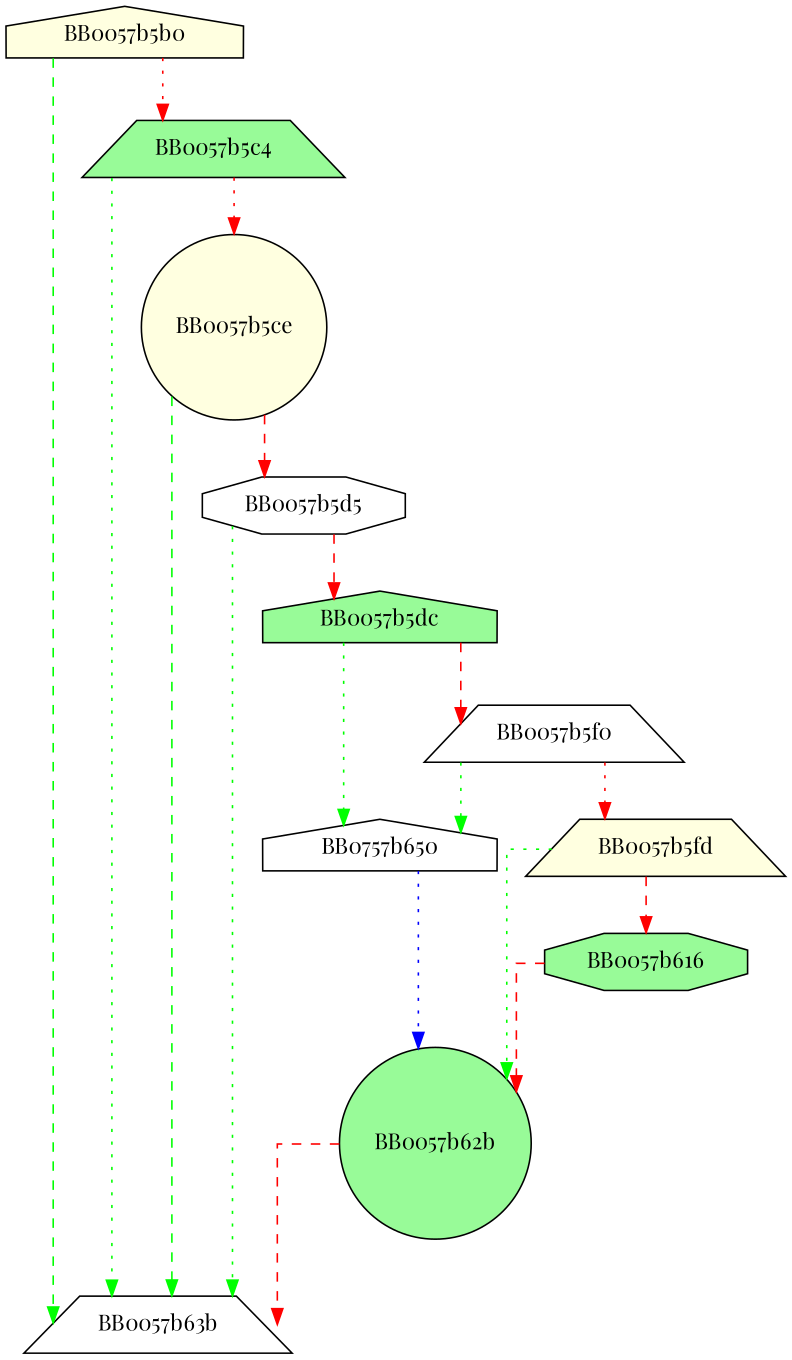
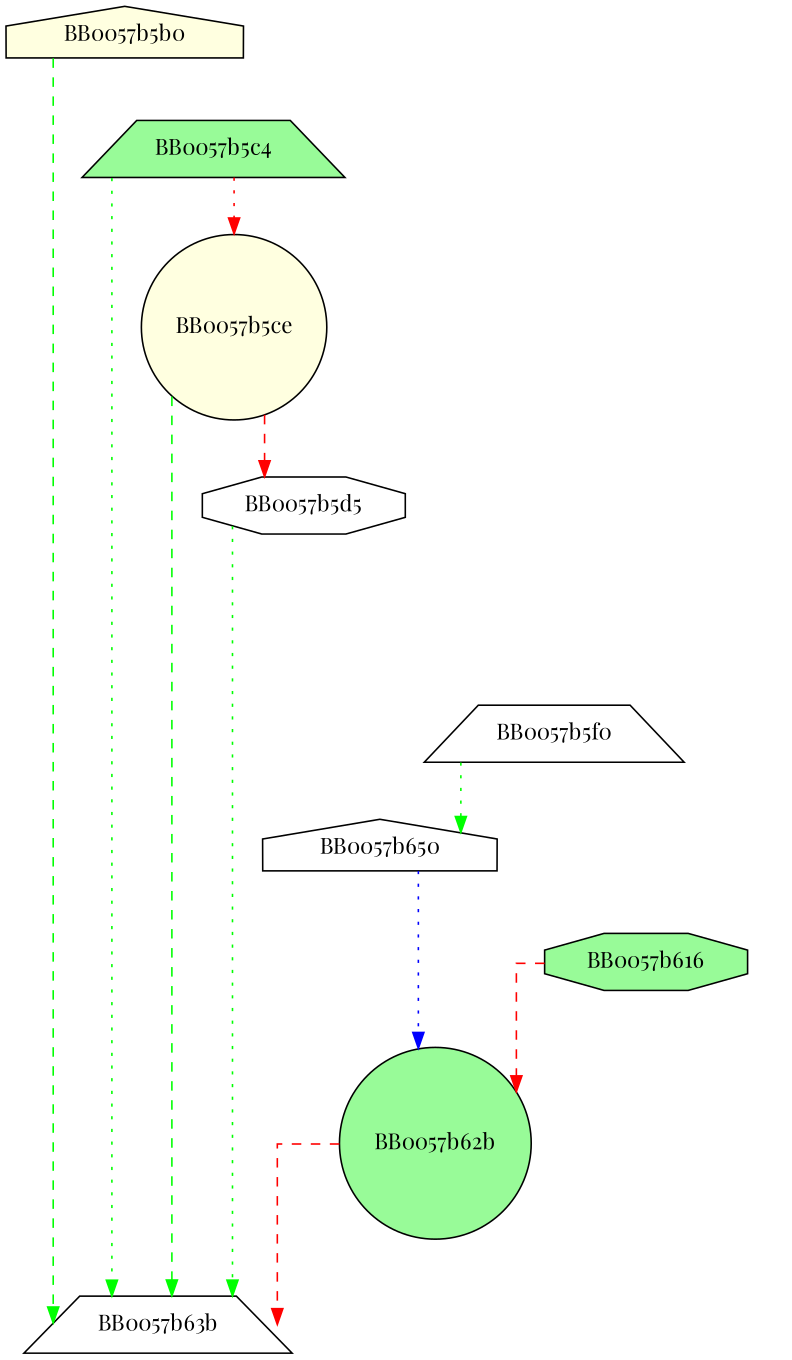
(163, 81) -> none
(380, 620) -> none
(380, 848) -> (380, 848)
(656, 848) -> none
